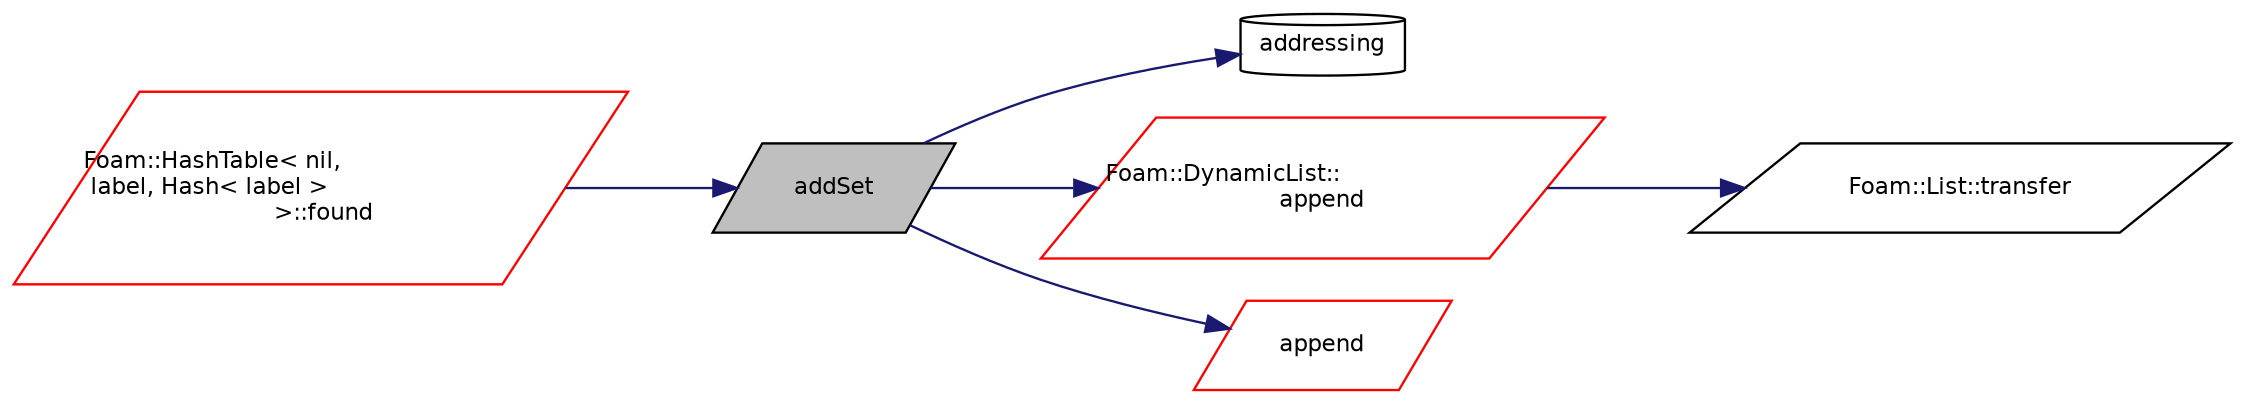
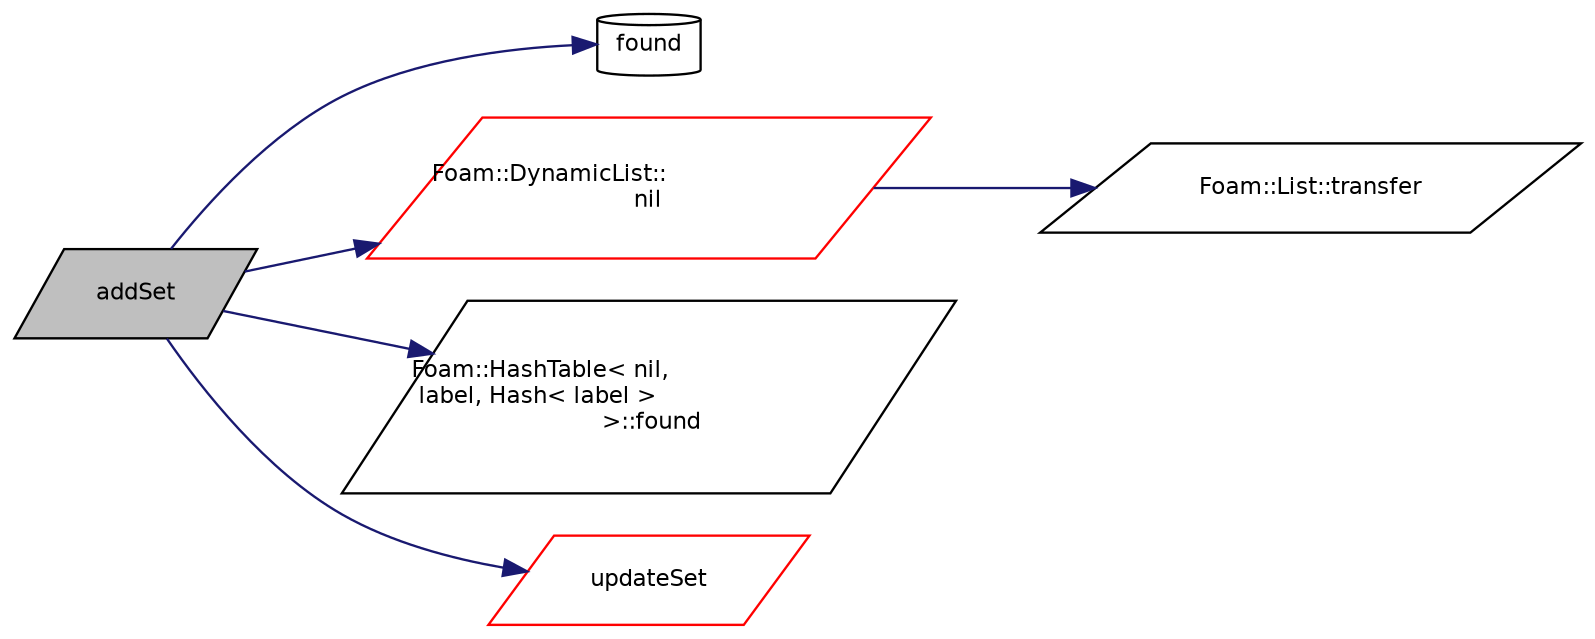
(1323, 45) -> (649, 45)
(321, 188) -> (649, 397)
(639, 188) -> (316, 330)
(1323, 188) -> (649, 188)
(1323, 345) -> (649, 580)
